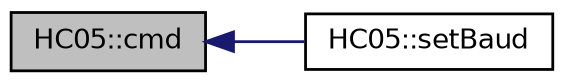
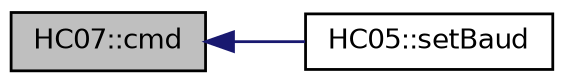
(108, 42) -> (108, 42)
